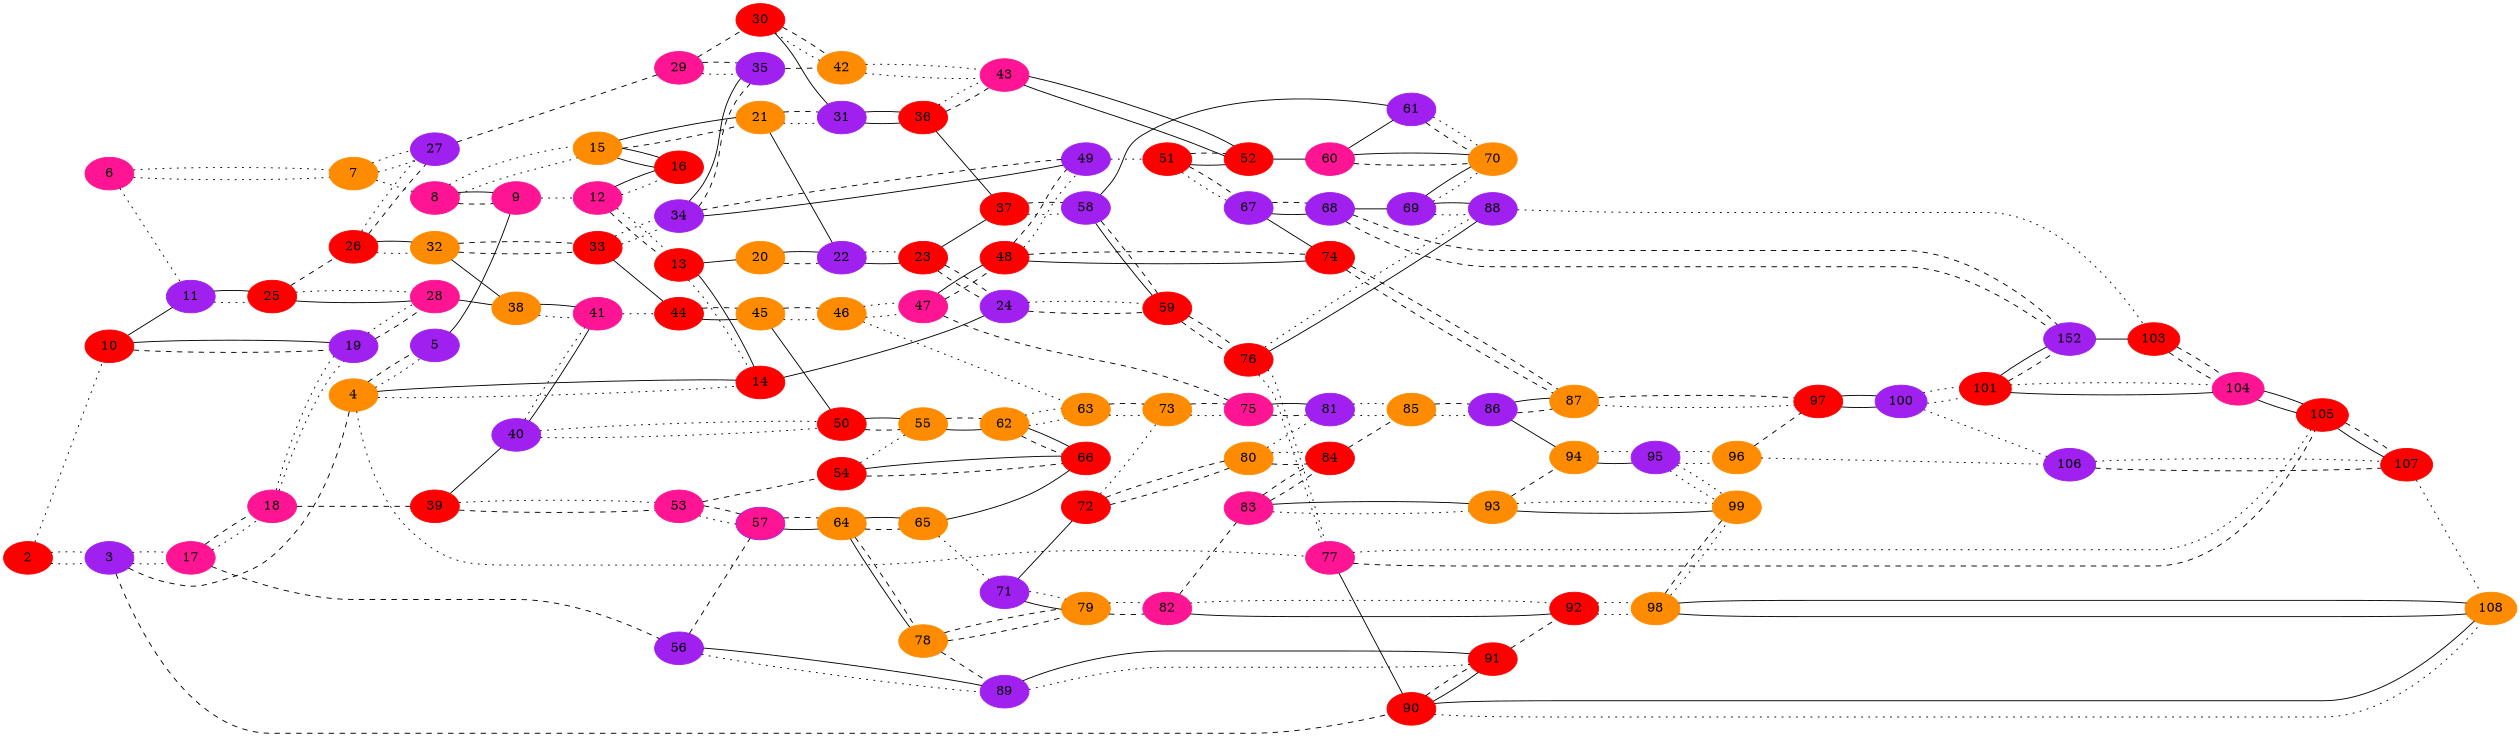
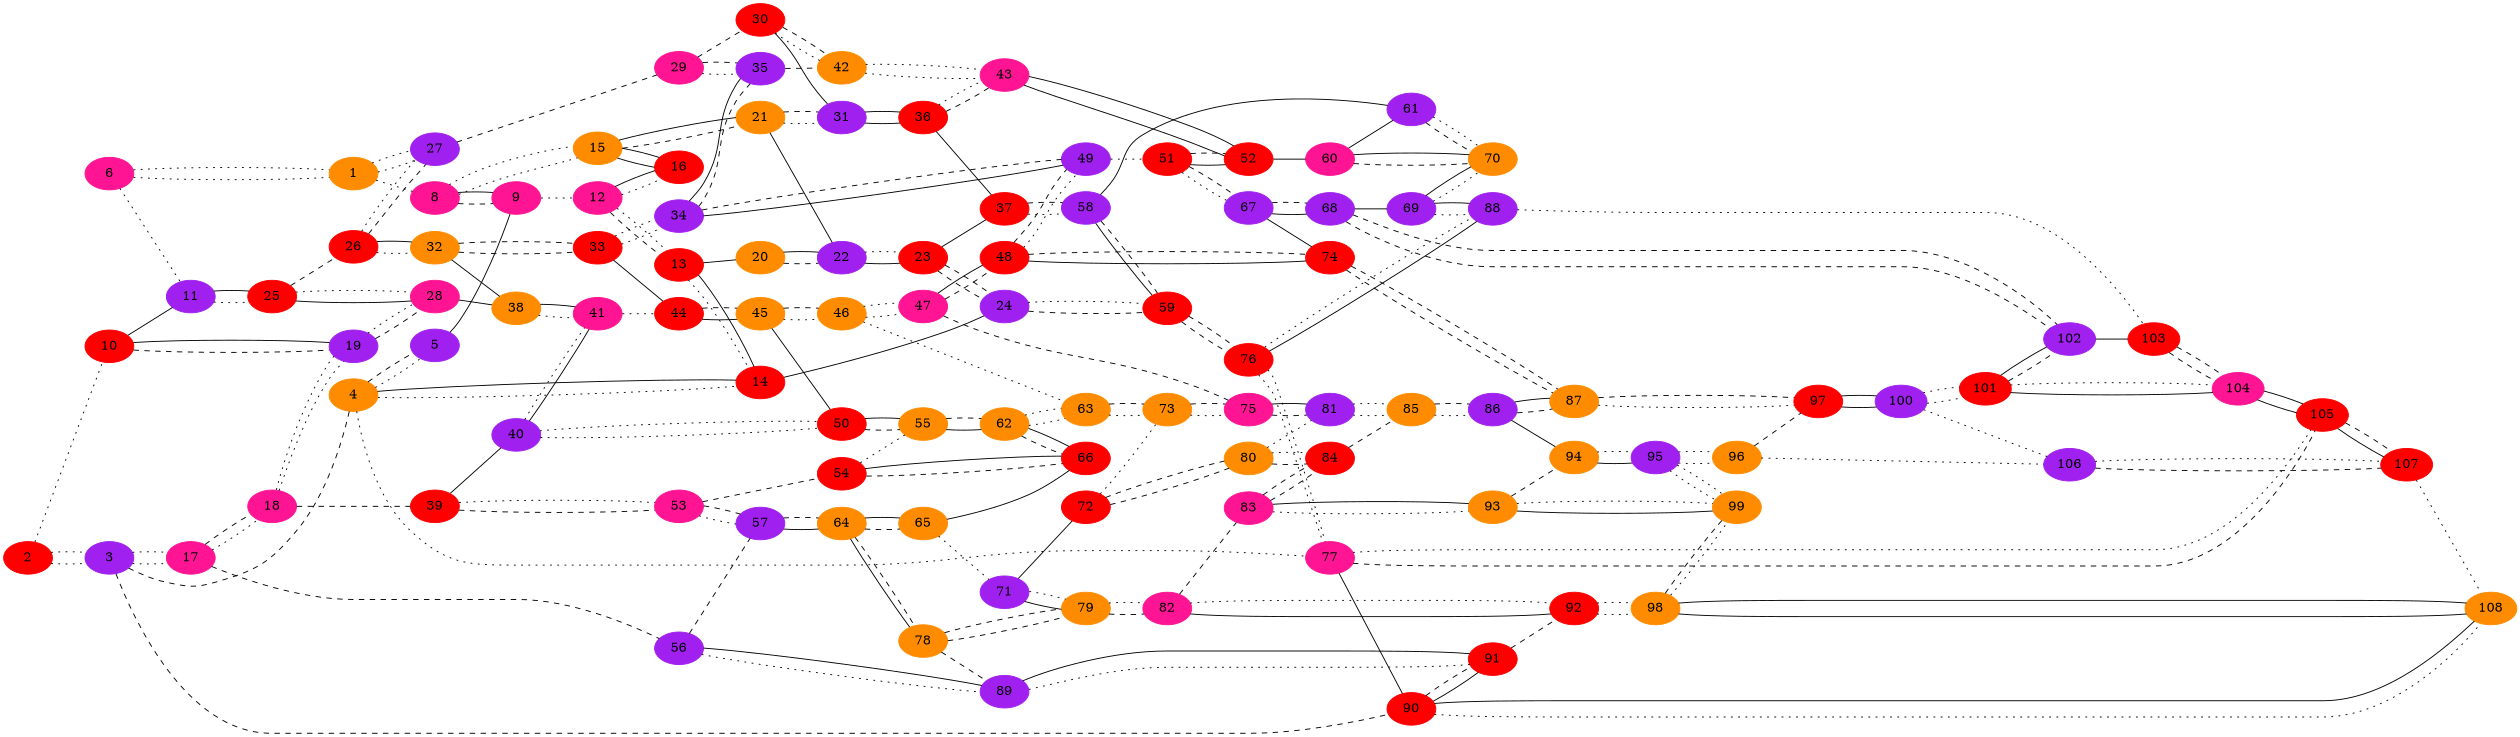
(354, 174) -> (354, 174)
(2070, 339) -> (2070, 339)
(760, 524) -> (760, 524)
